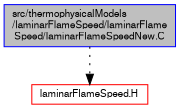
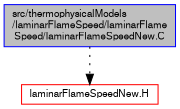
(90, 94) -> (90, 94)
